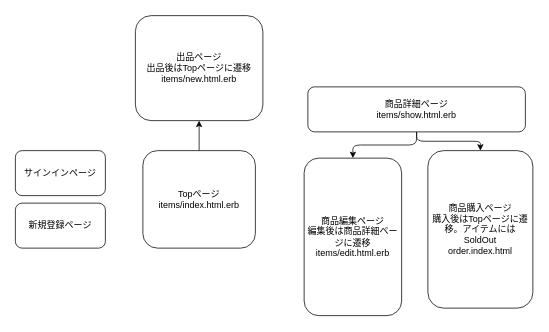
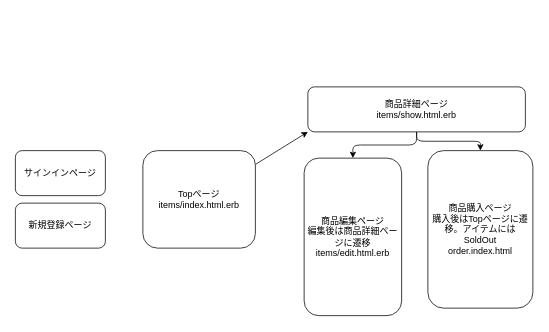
(199, 68) -> none
(199, 127) -> none
none -> (279, 149)
